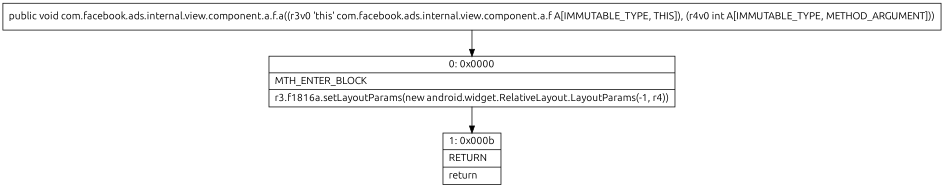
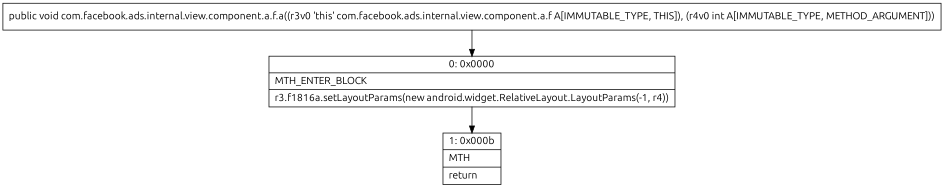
(468, 158) -> (460, 158)
